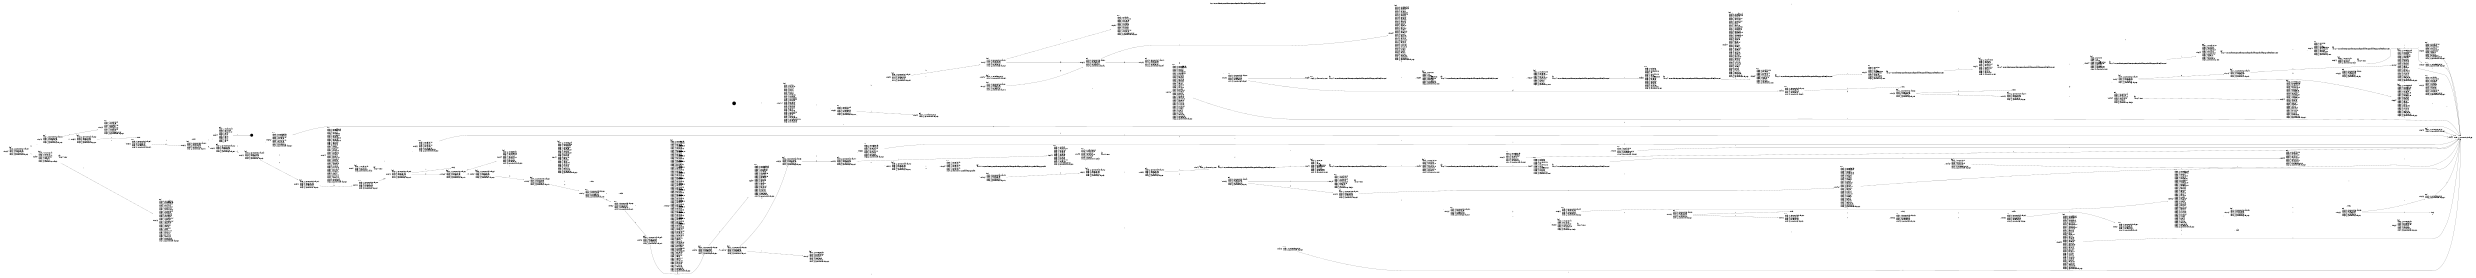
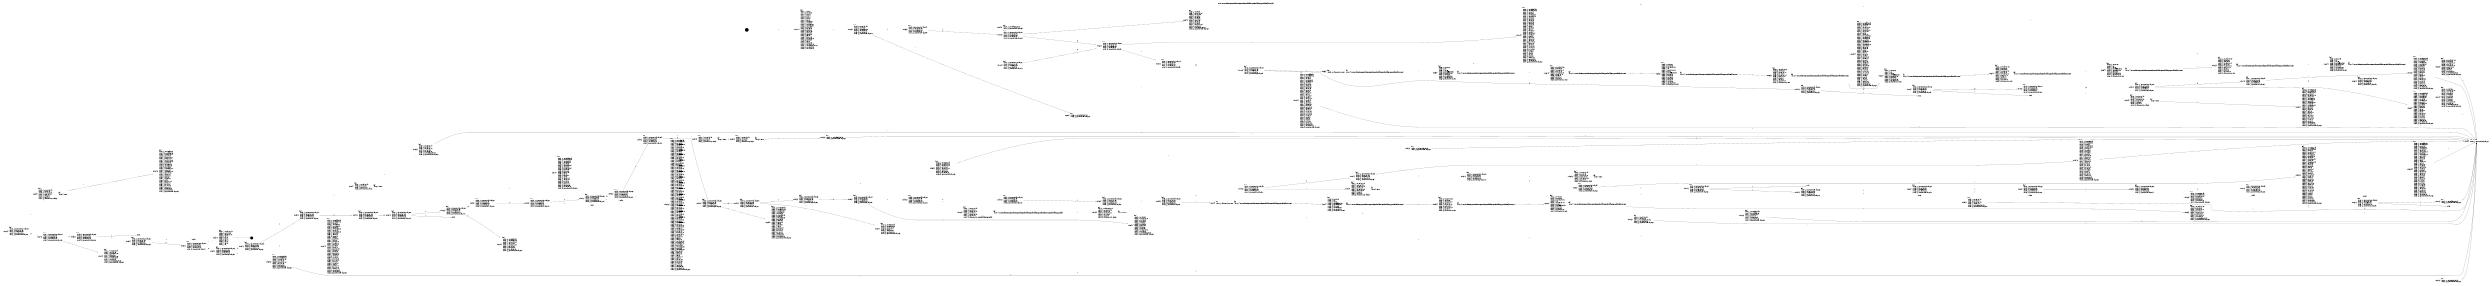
none -> (709, 139)
